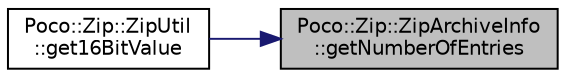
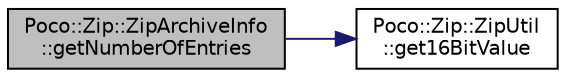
(235, 39) -> (310, 39)
